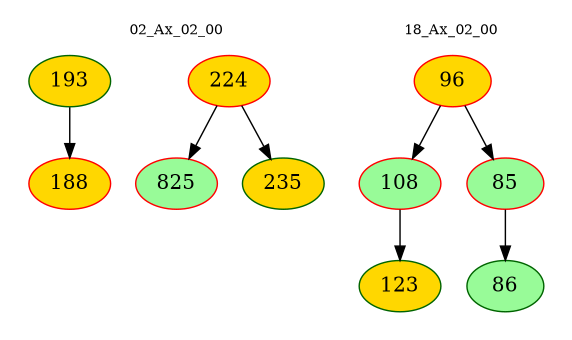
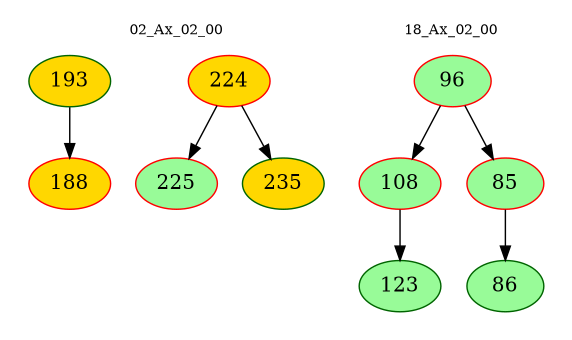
(453, 81) -> (453, 81)
(177, 184) -> (177, 184)
(400, 286) -> (400, 286)
